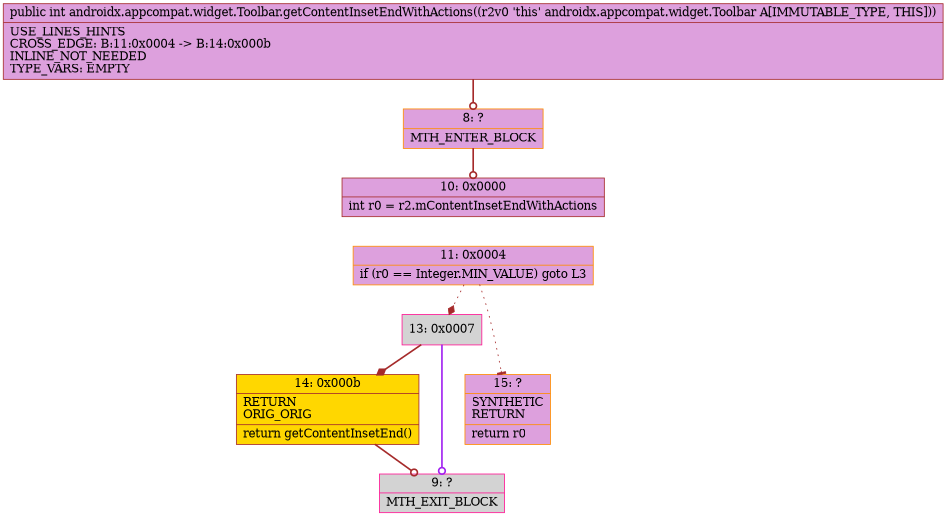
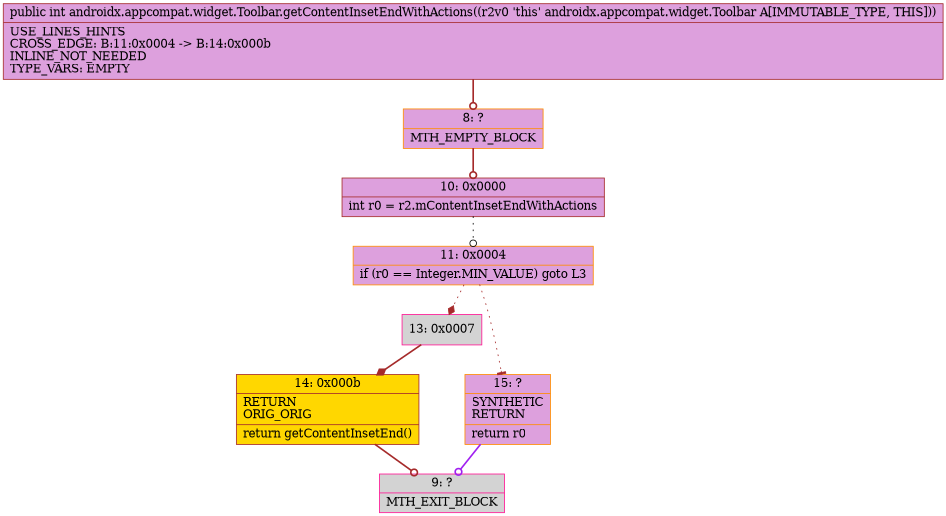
(473, 138) -> (473, 138)
none -> (473, 228)
(442, 406) -> (471, 457)
